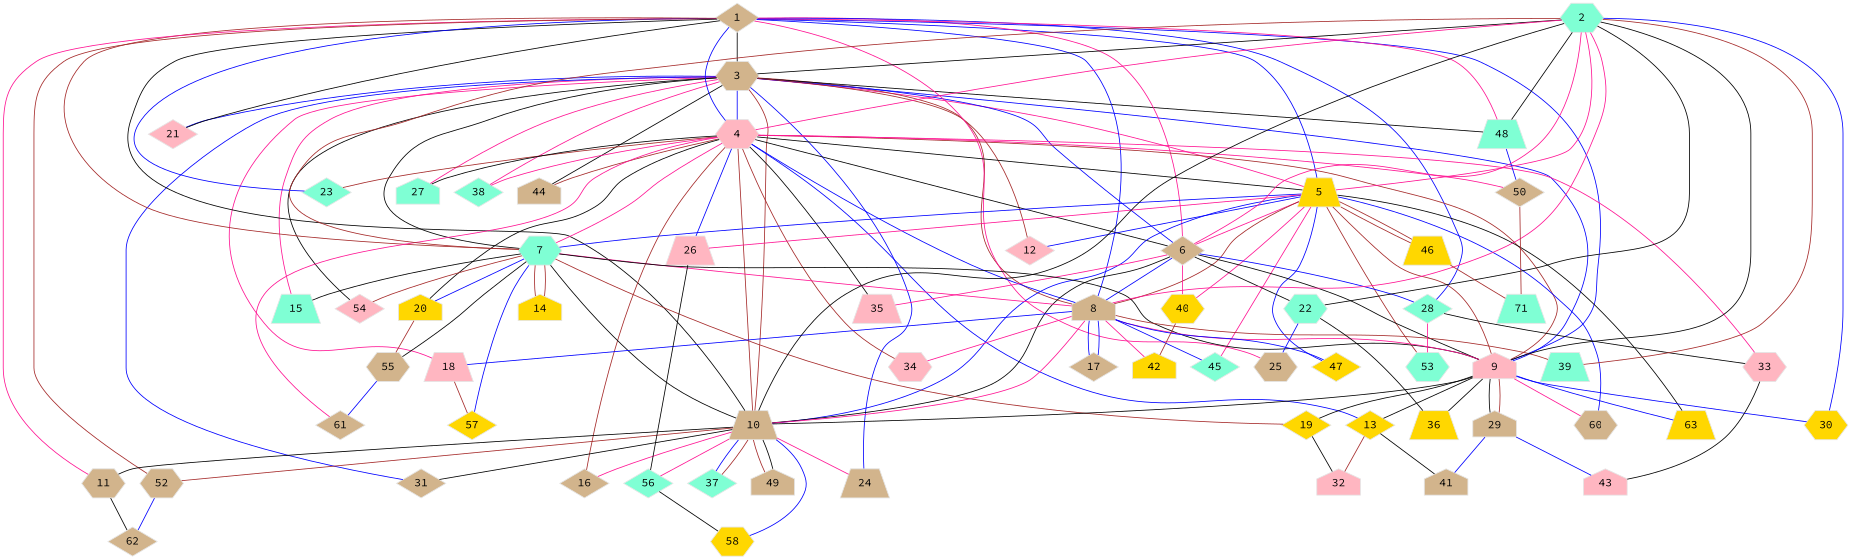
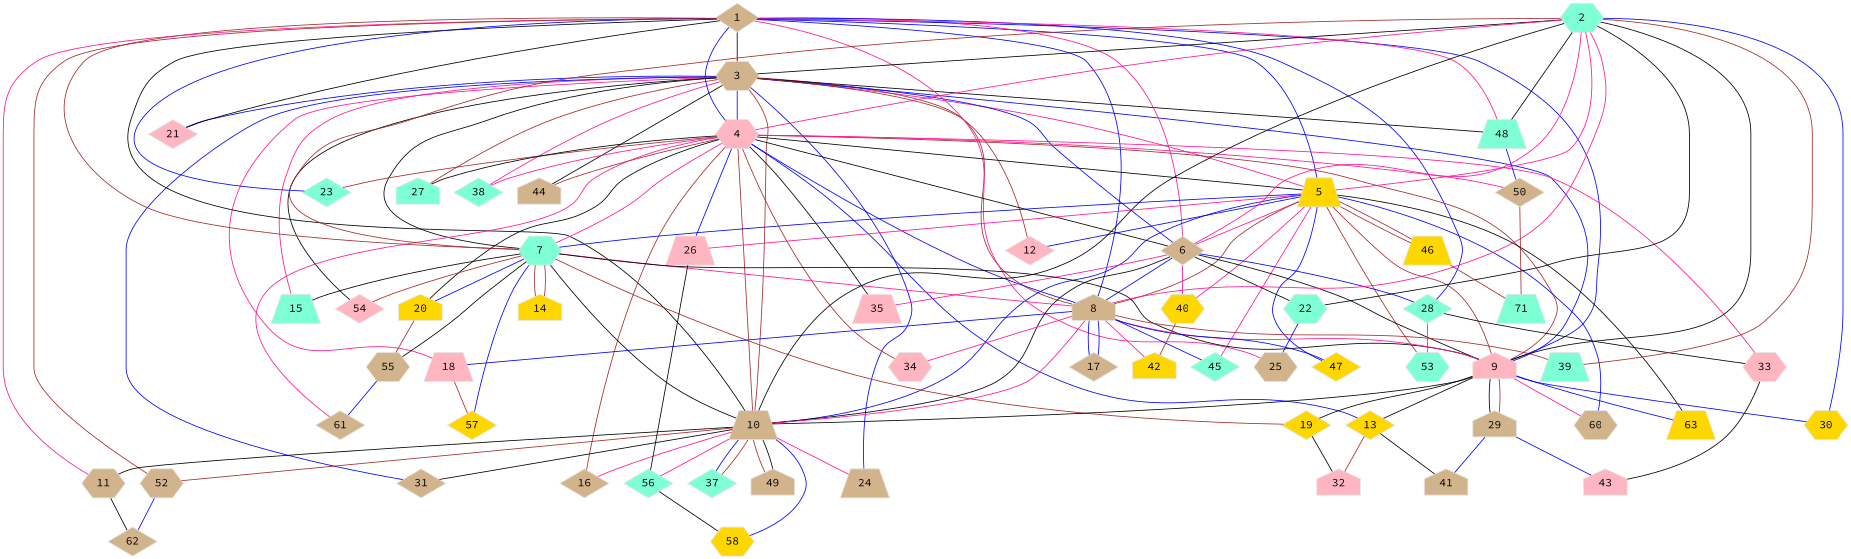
(568, 114) -> (568, 114)
(1434, 425) -> none
